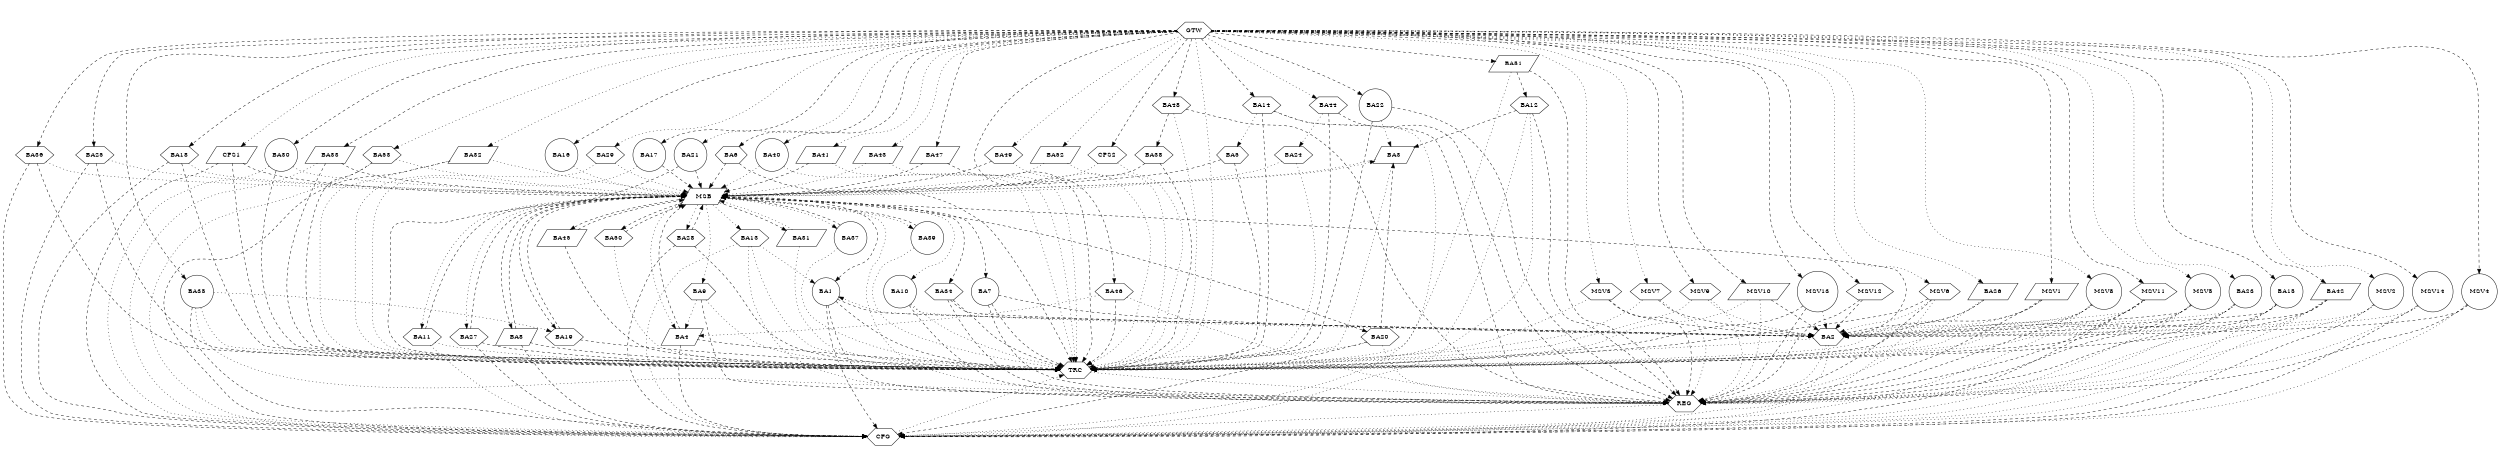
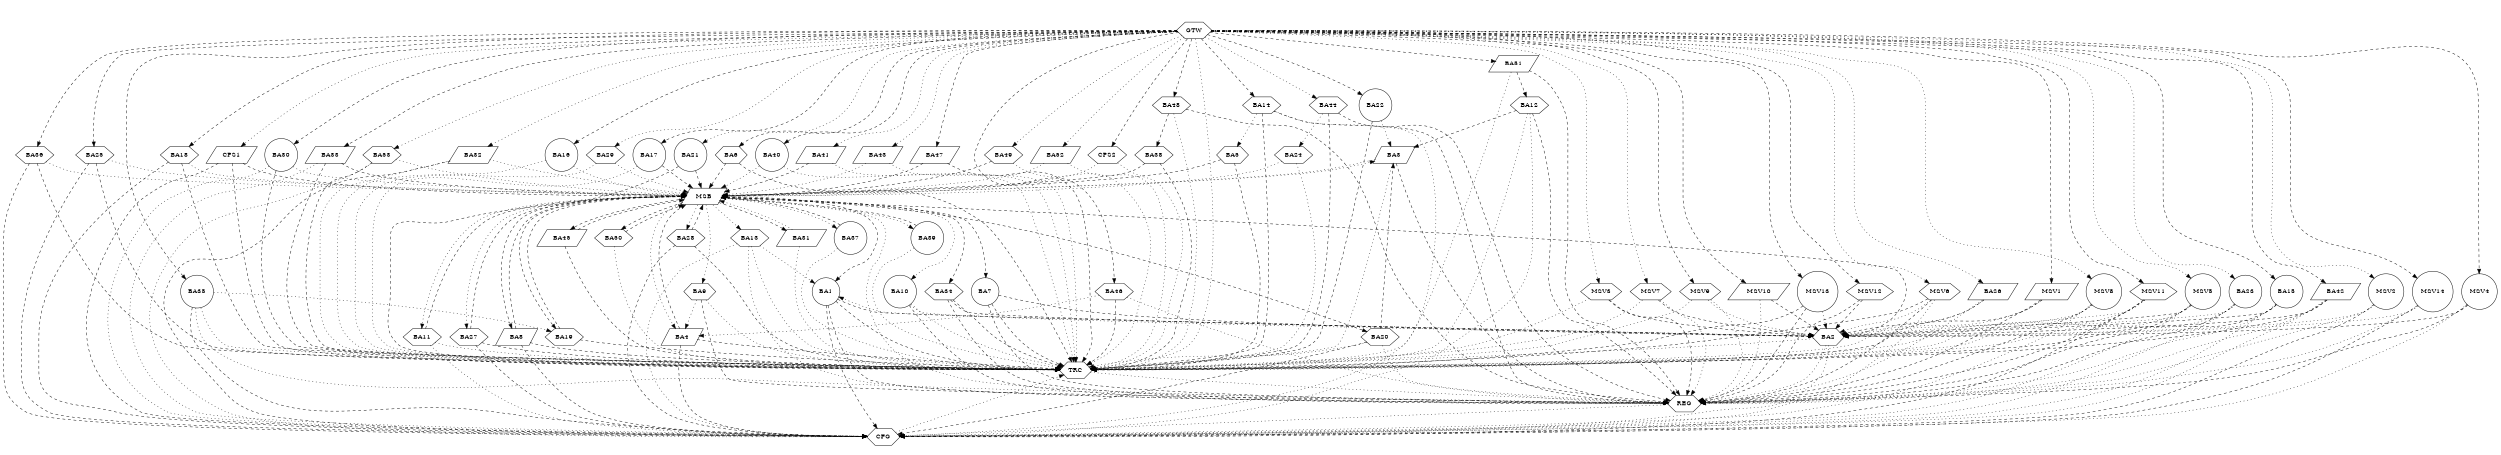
(1518, 255) -> (1488, 333)
(1590, 345) -> (367, 347)
